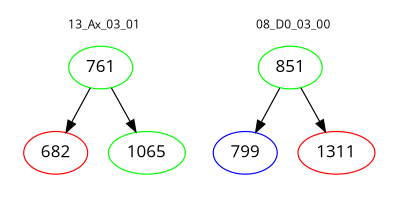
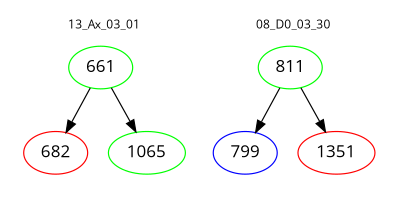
(294, 25) -> (294, 25)
(101, 68) -> (101, 68)
(290, 68) -> (290, 68)
(336, 153) -> (336, 153)
